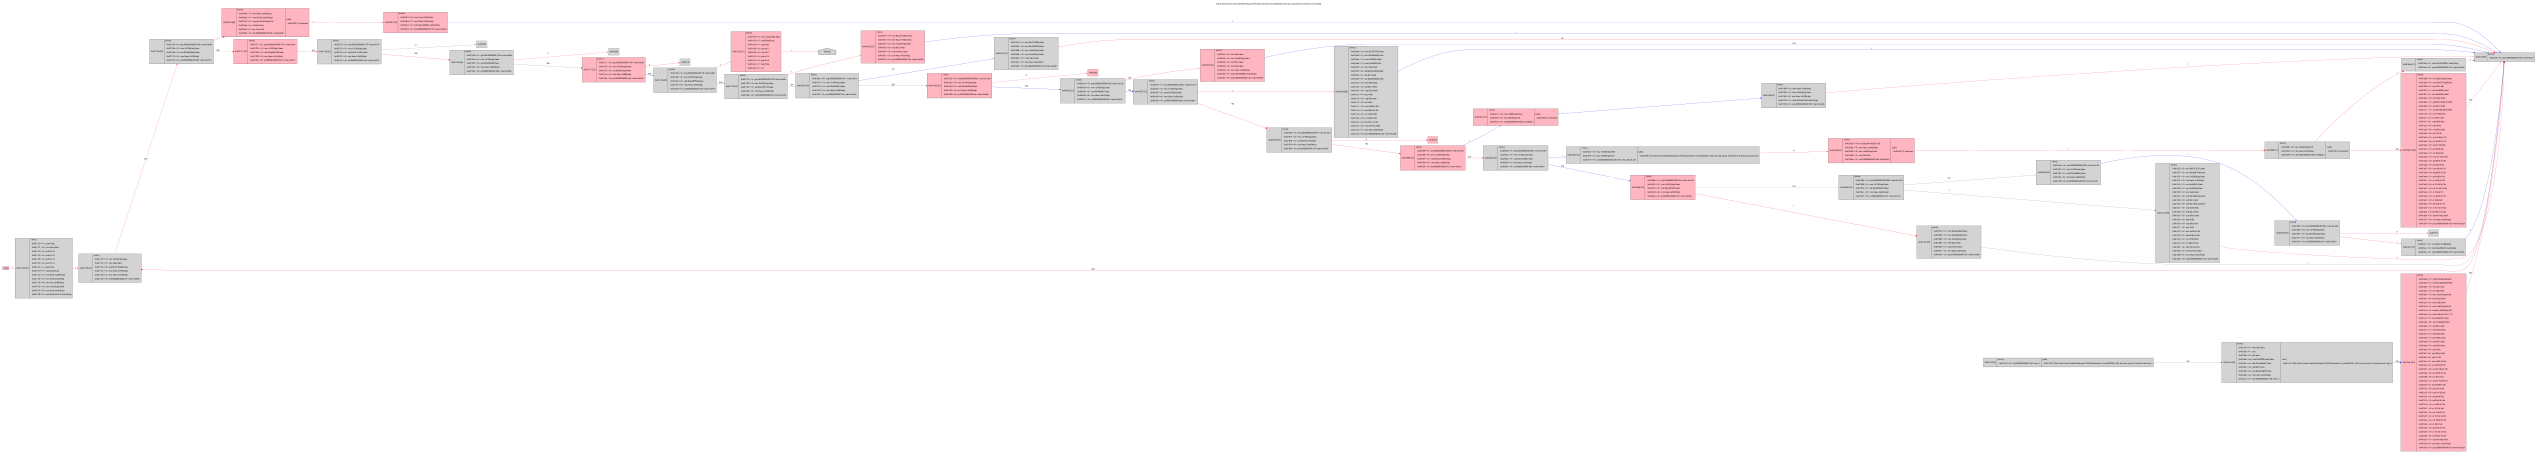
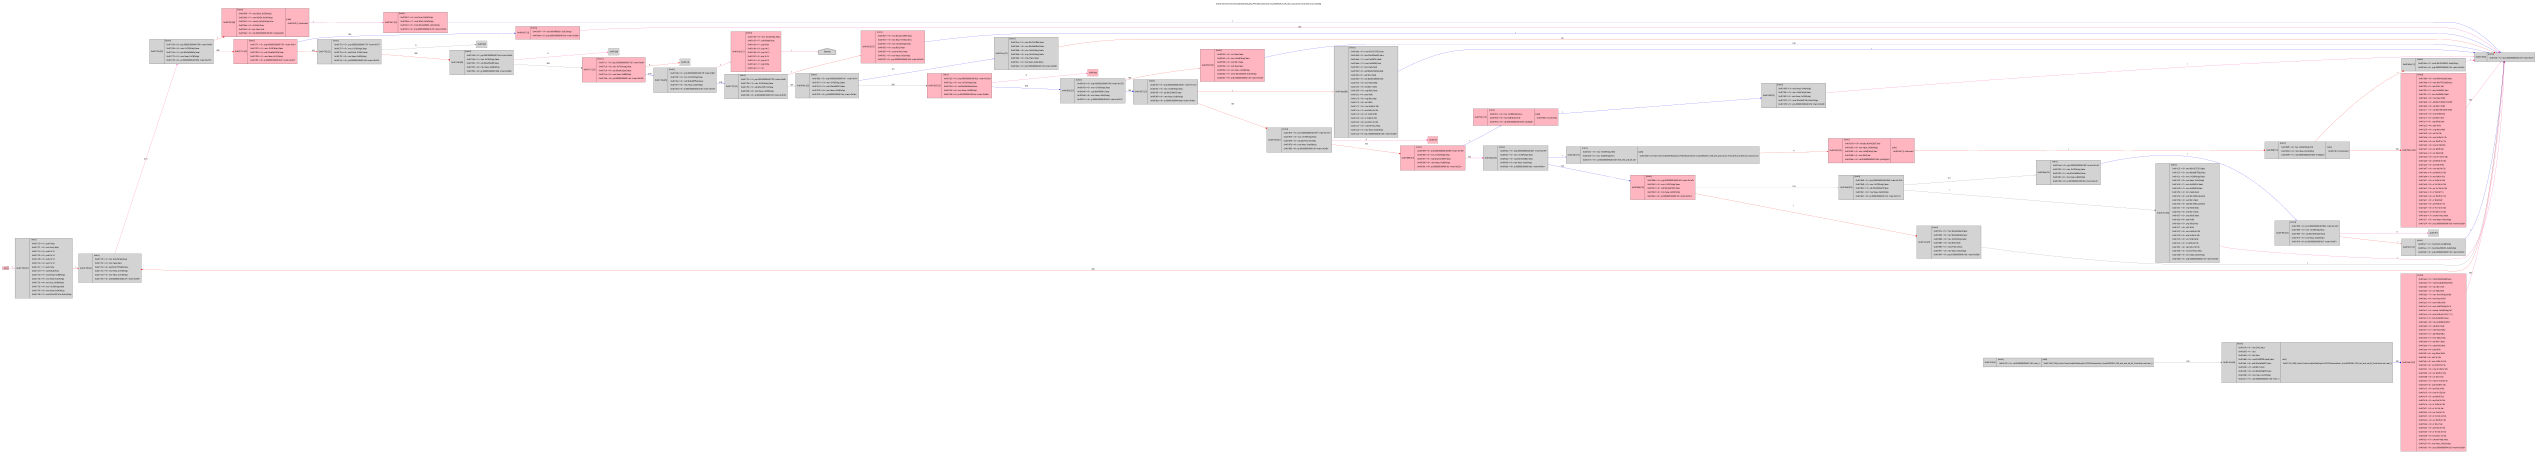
none -> (548, 33)
